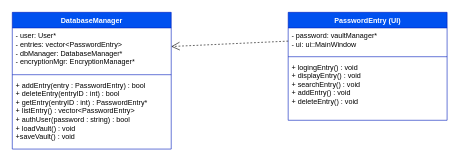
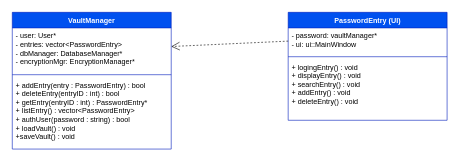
(92, 21) -> (92, 21)
